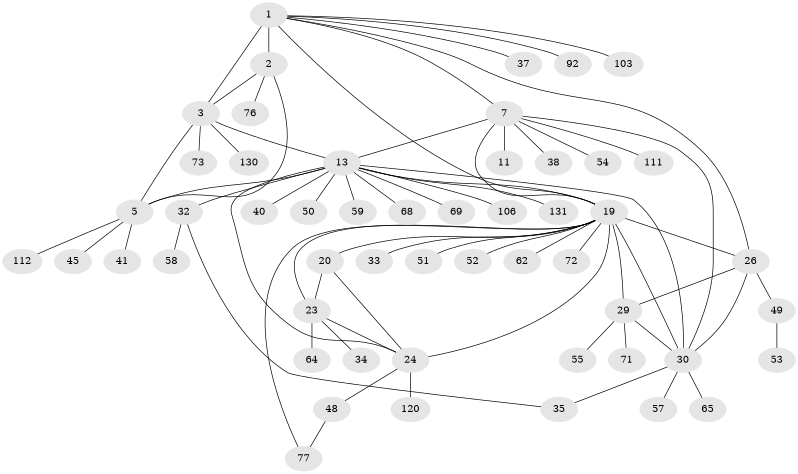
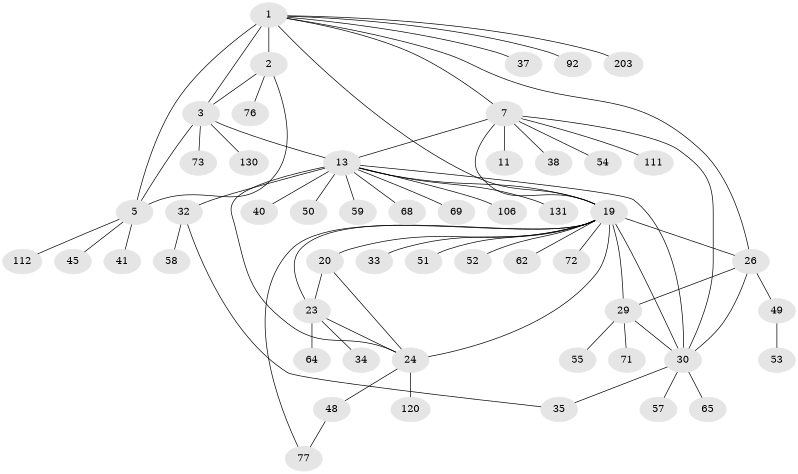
(624, 64) -> (624, 64)
(237, 185) -> (178, 99)
